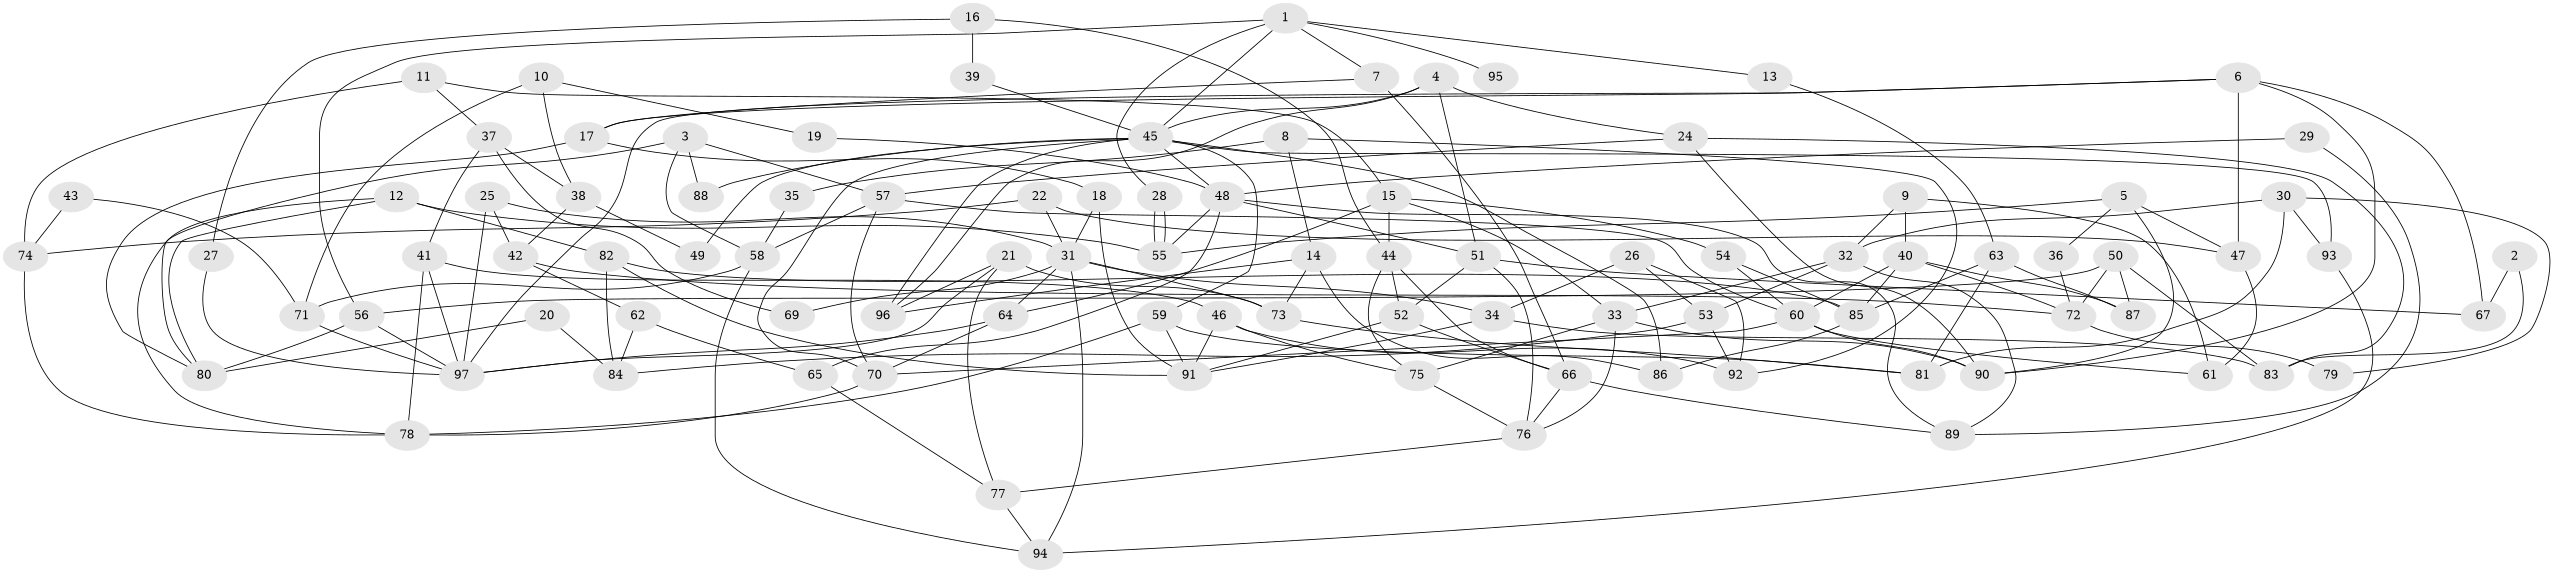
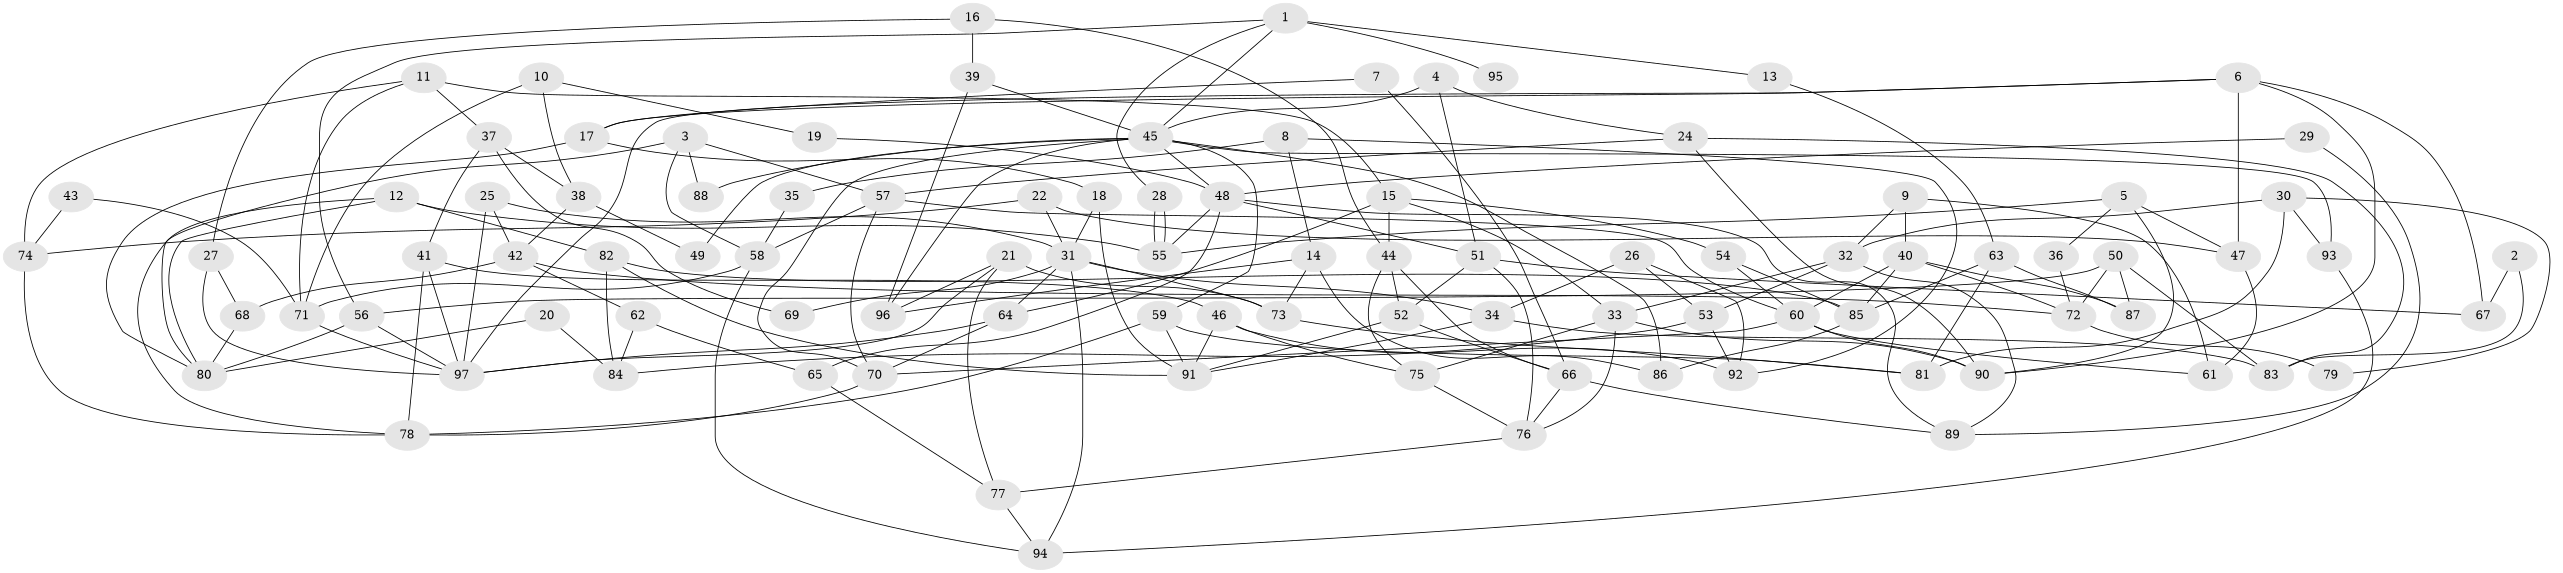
(1331, 48) -> none
(1219, 137) -> (928, 197)
none -> (310, 184)
none -> (243, 316)
